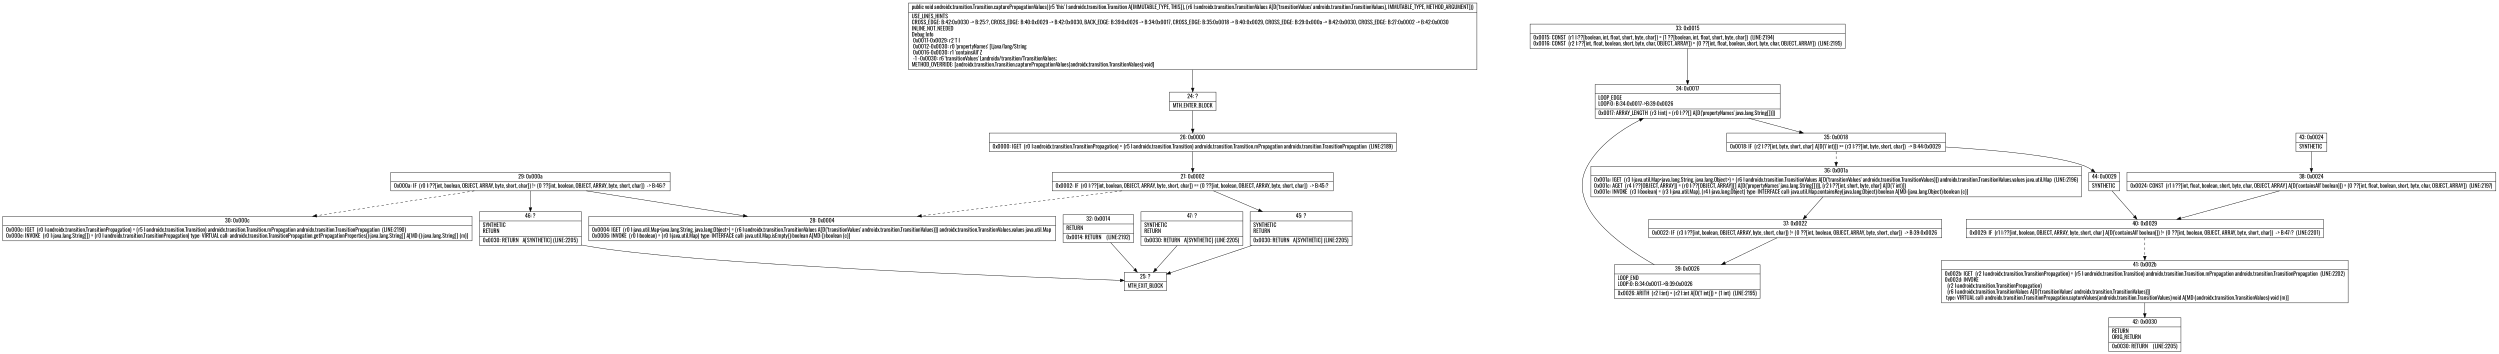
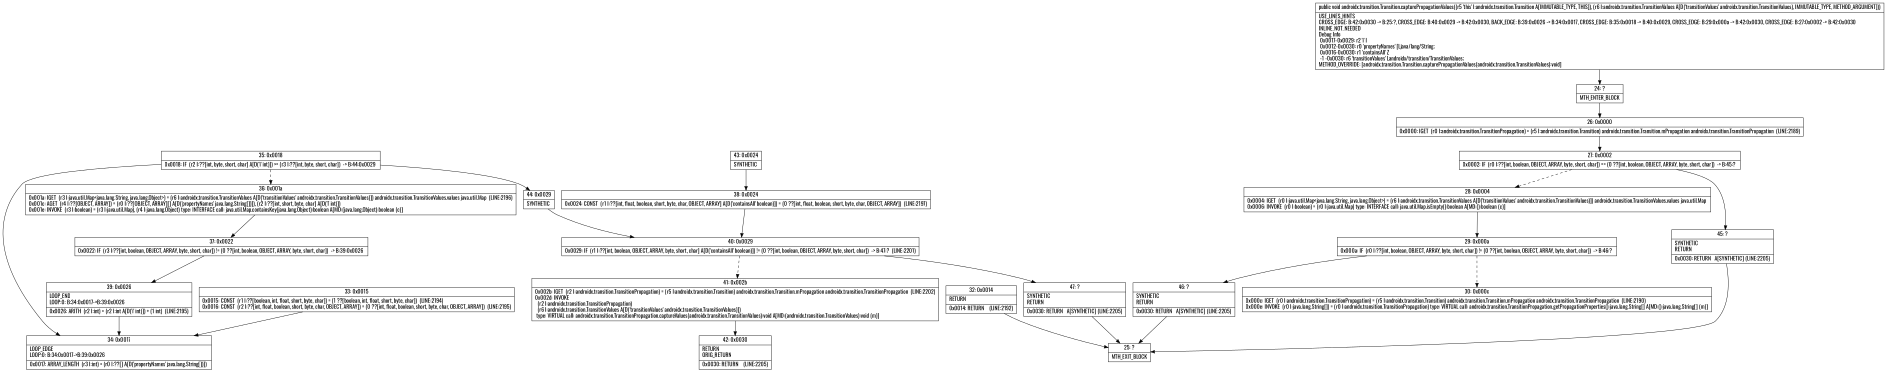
(1774, 125) -> (13, 196)
(665, 203) -> (1477, 223)
none -> (959, 266)
